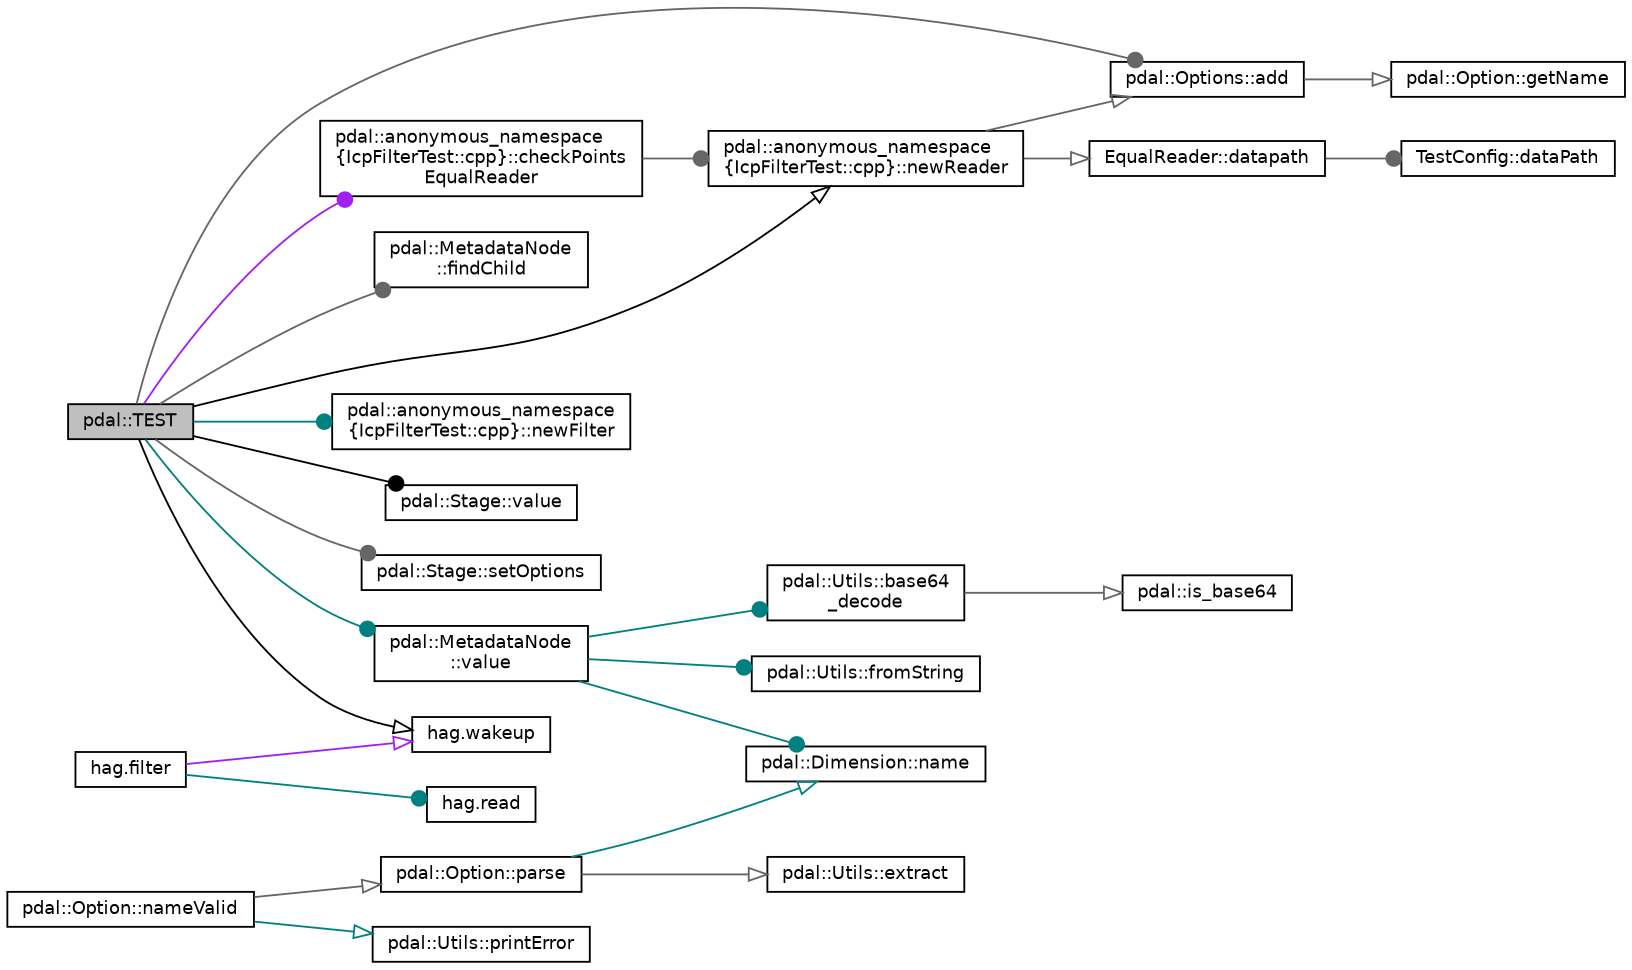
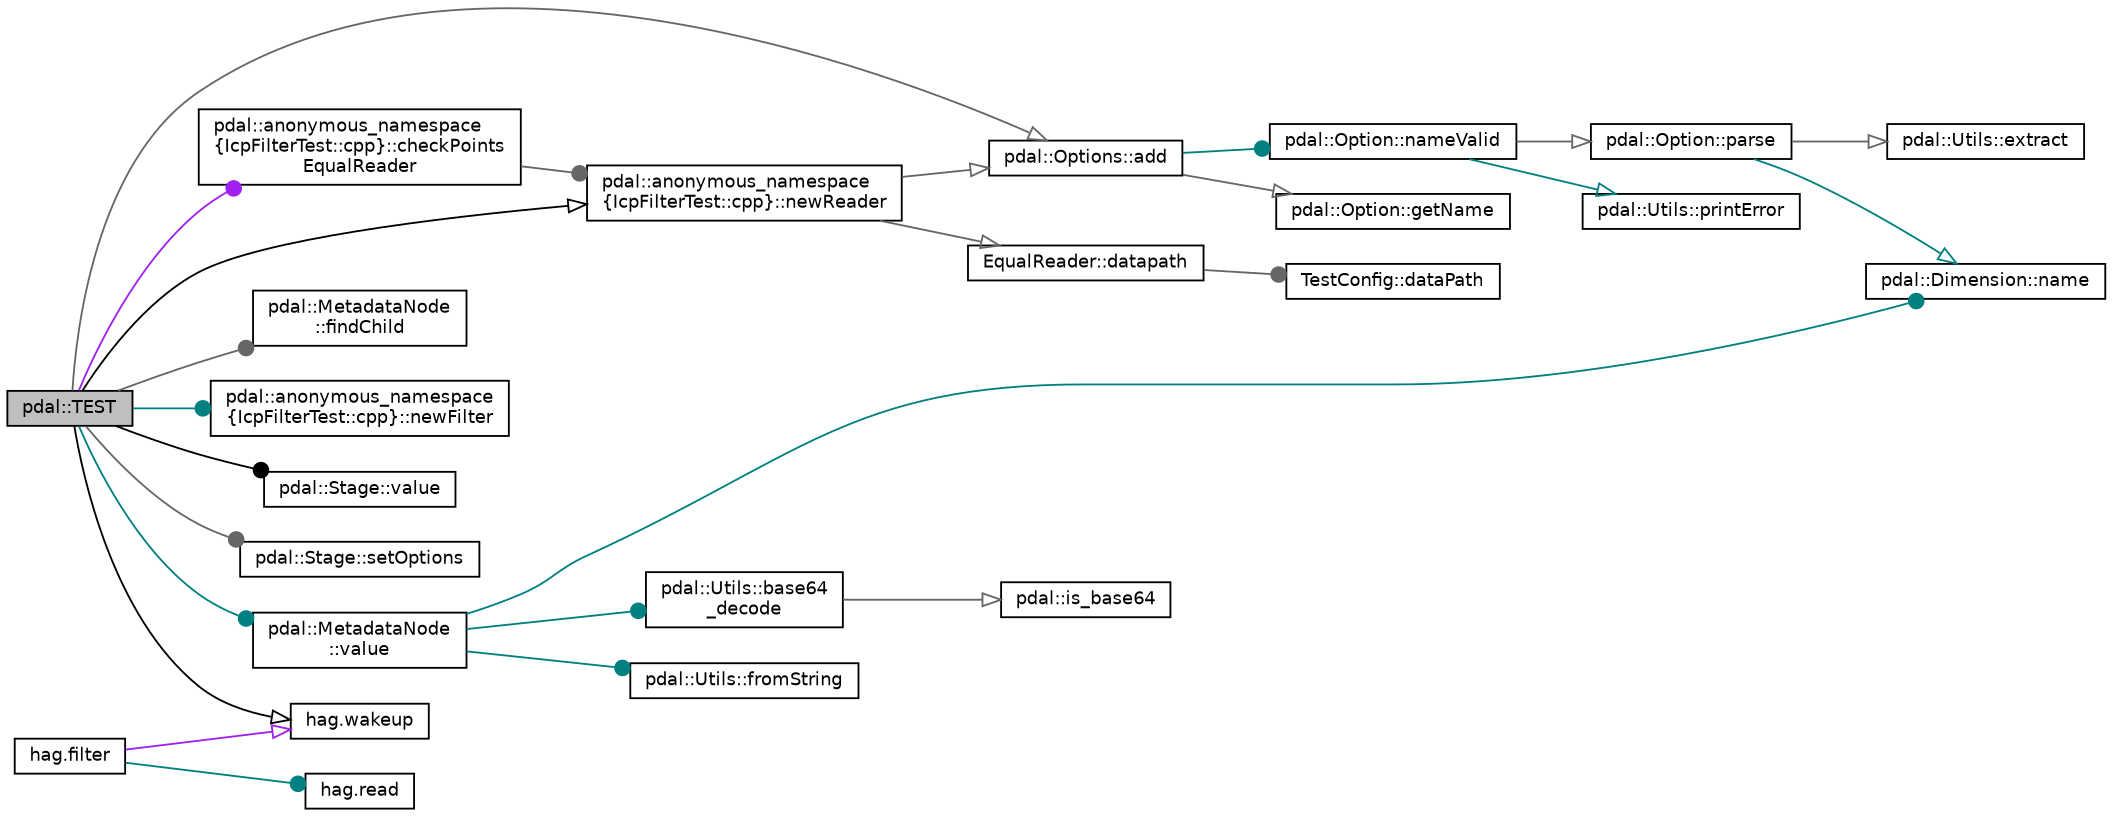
(539, 25) -> (448, 12)
none -> (1219, 151)
